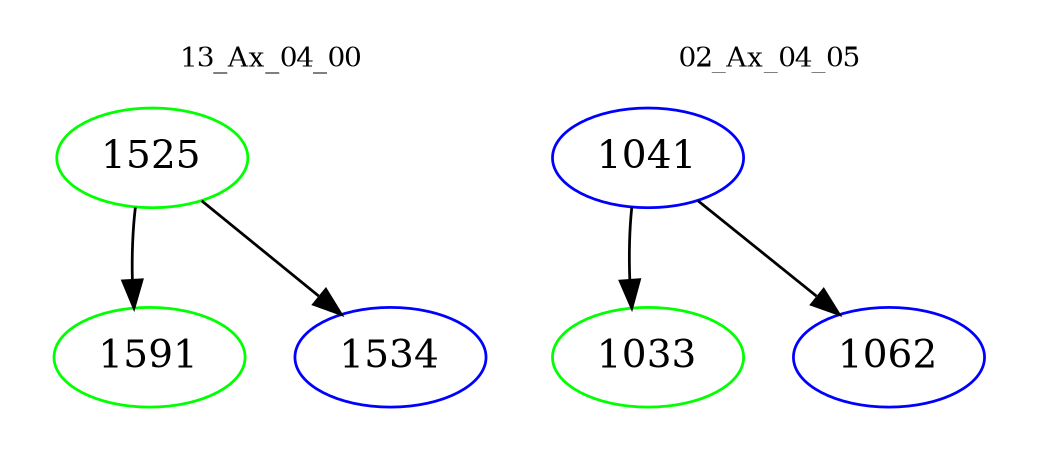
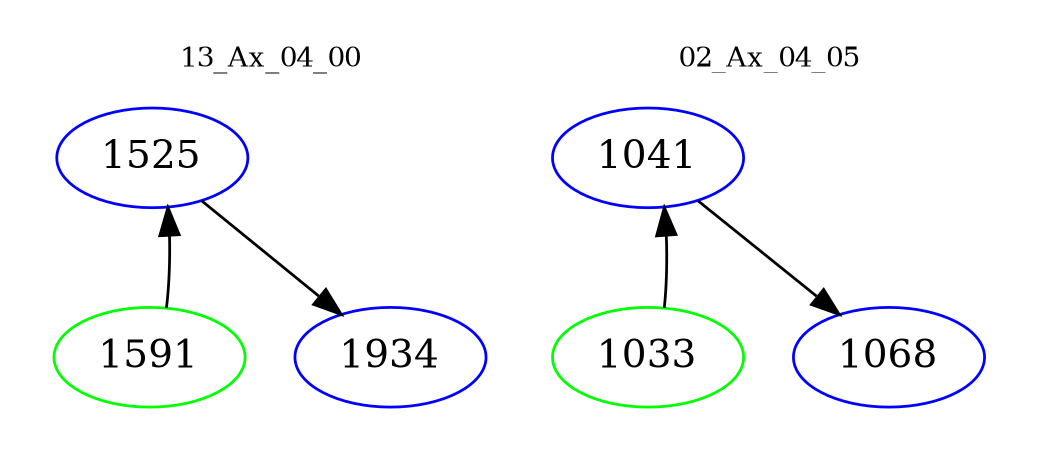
(152, 158) -> (152, 158)
(133, 244) -> (169, 272)
(630, 244) -> (667, 272)
(390, 357) -> (390, 357)
(889, 357) -> (889, 357)
